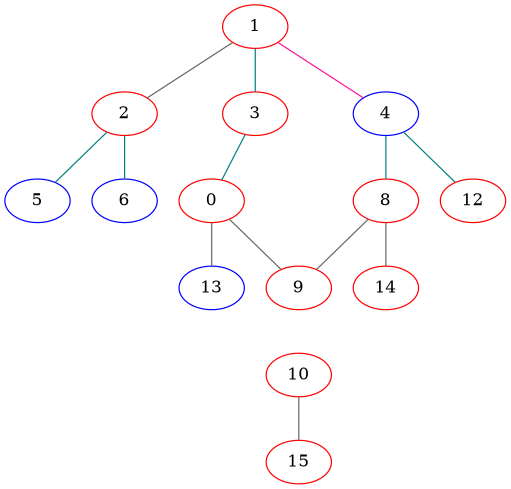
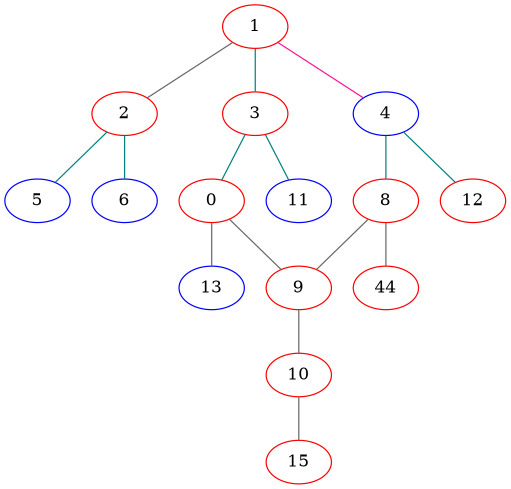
none -> (299, 201)
(386, 288) -> (386, 288)
none -> (299, 332)
